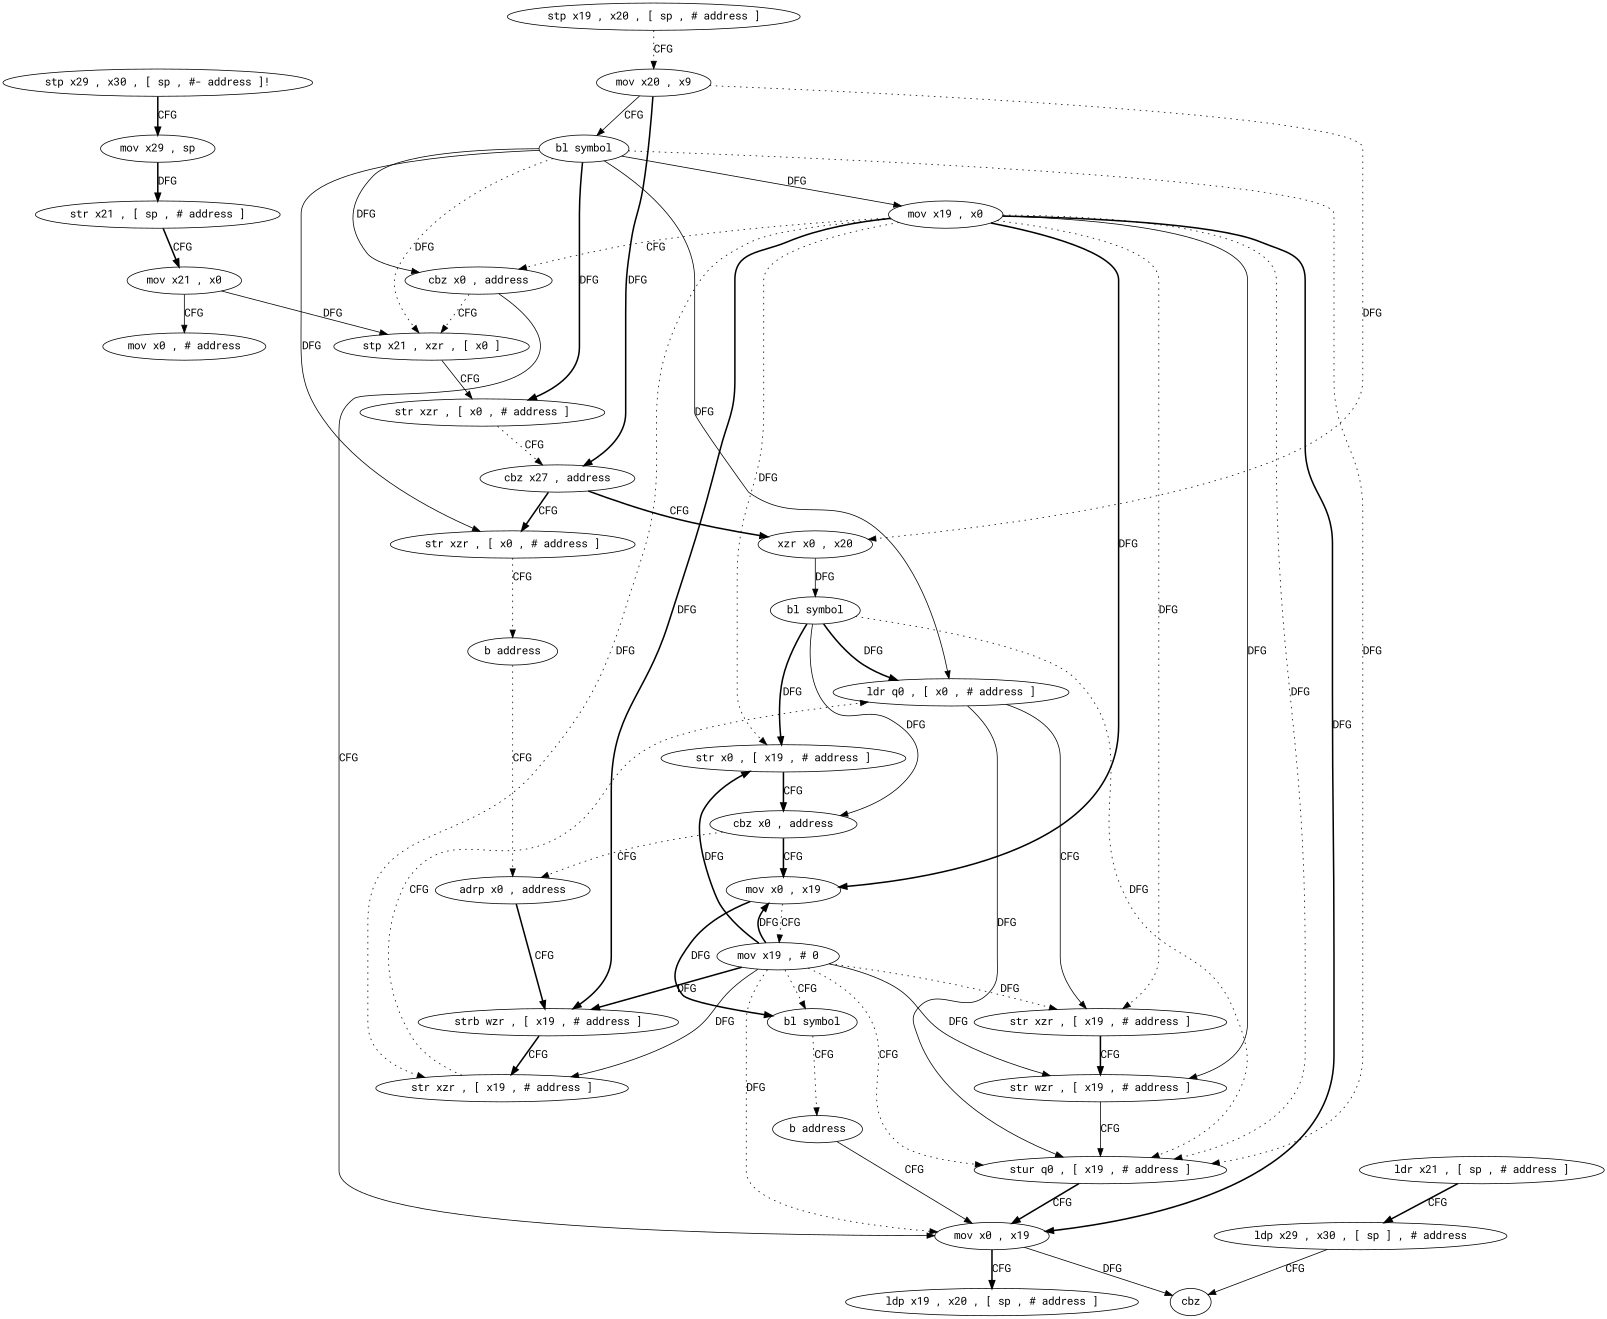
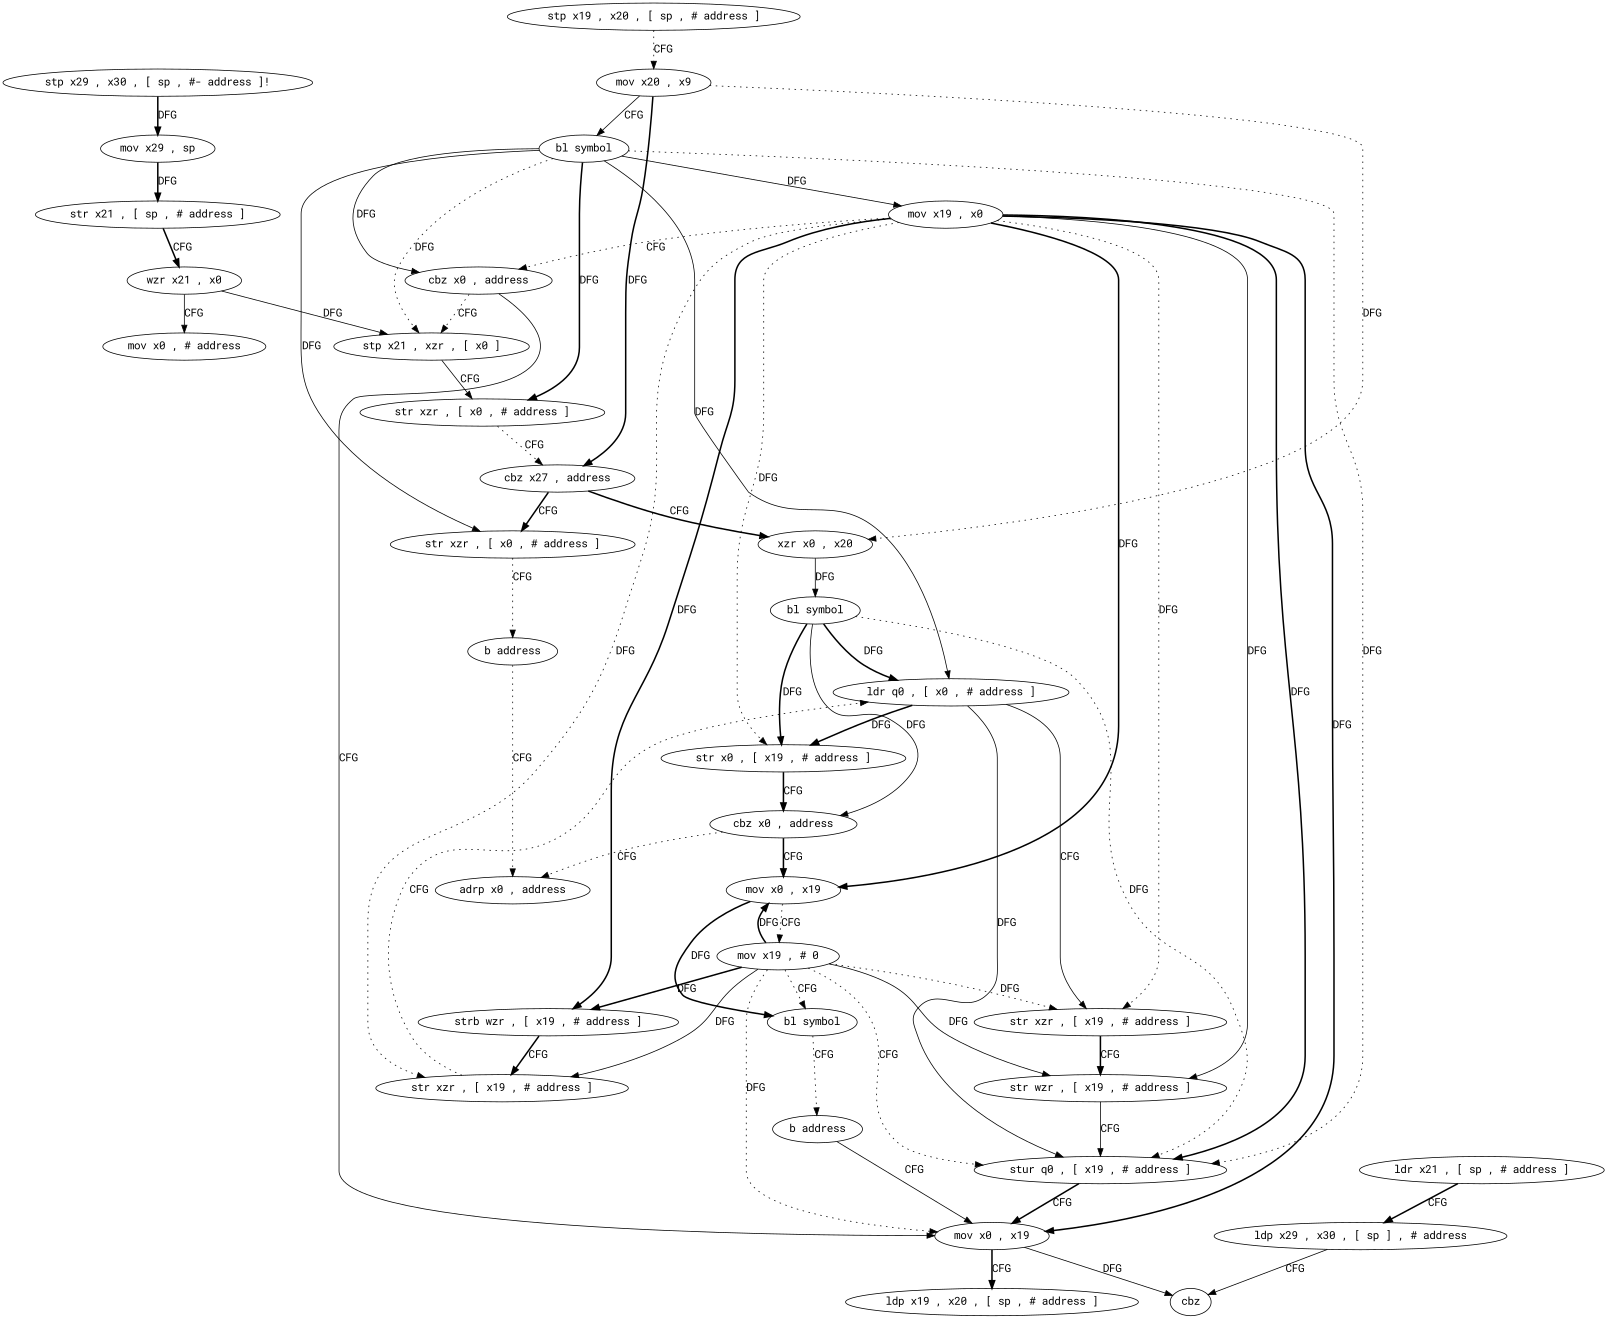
(167, 116) -> (167, 116)
(184, 281) -> (184, 281)
(1282, 607) -> (1282, 607)
(704, 859) -> (865, 722)
(530, 953) -> none
